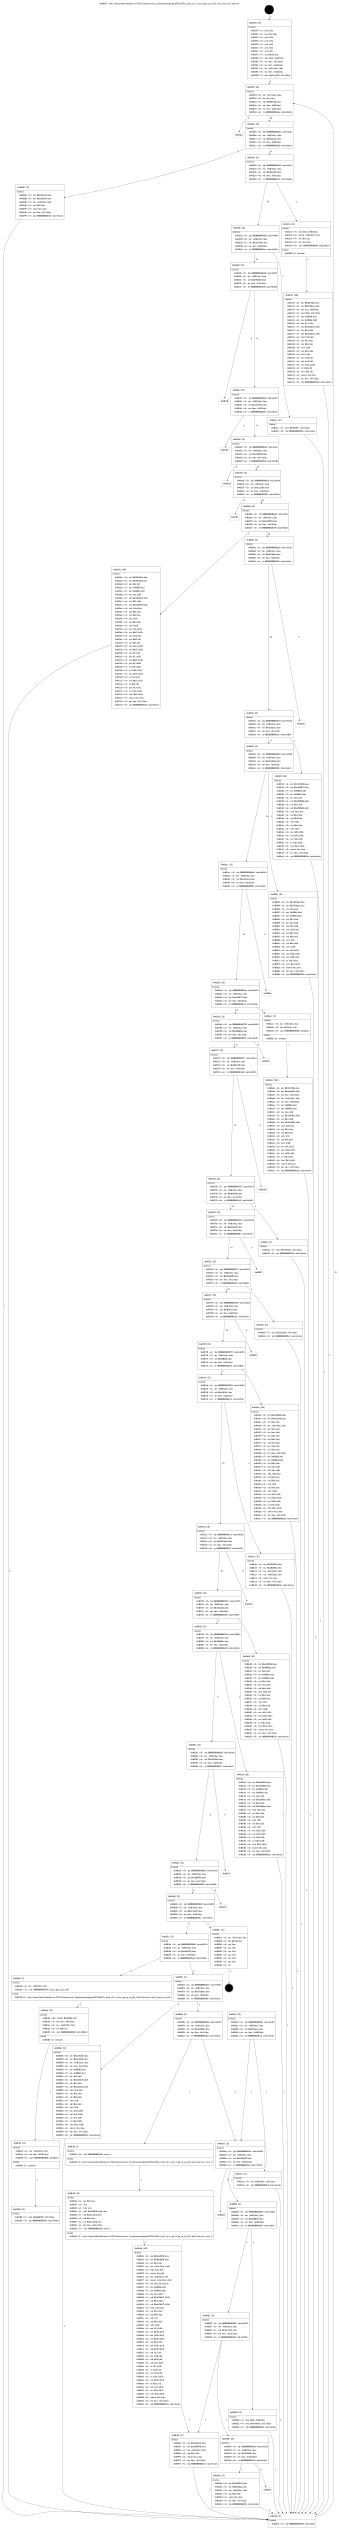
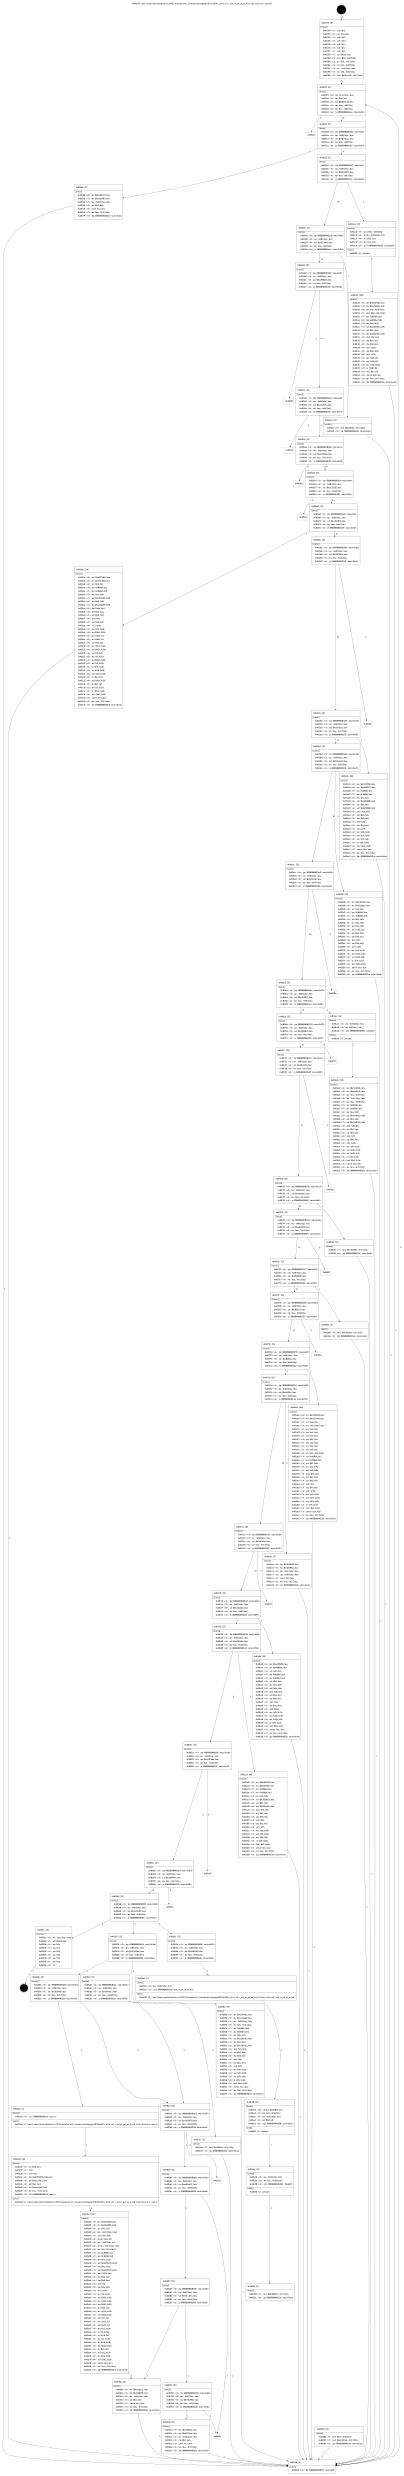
(191, 1967) -> (133, 1927)
(252, 2319) -> (228, 2311)
